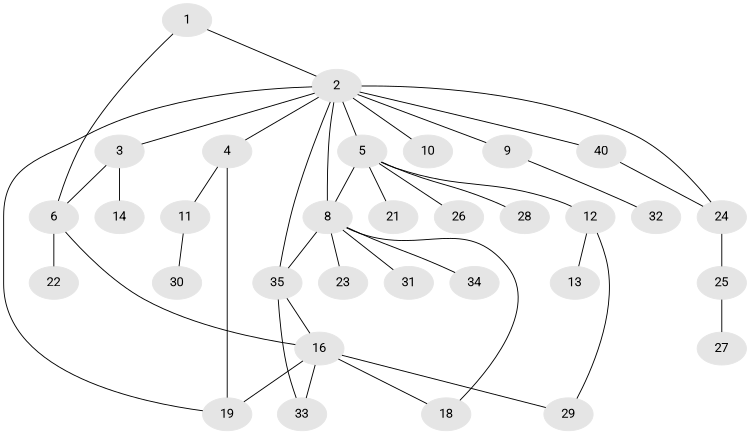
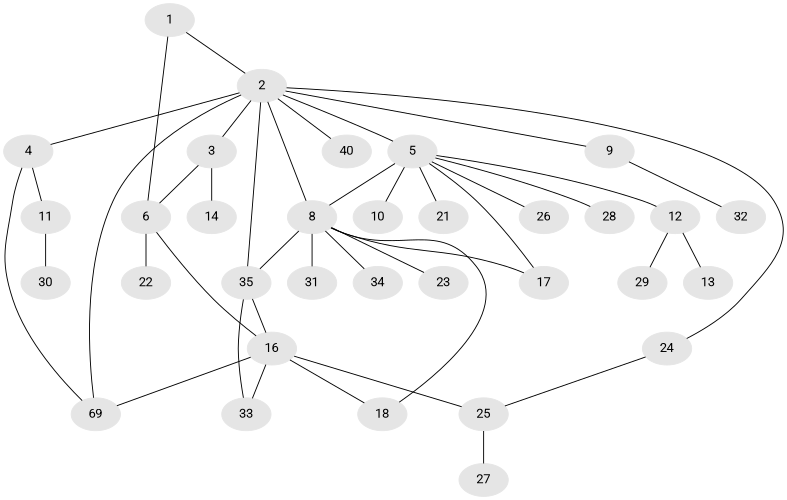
(382, 119) -> (395, 184)
(662, 184) -> none
none -> (544, 283)
(444, 381) -> (378, 381)
(227, 414) -> (96, 414)
